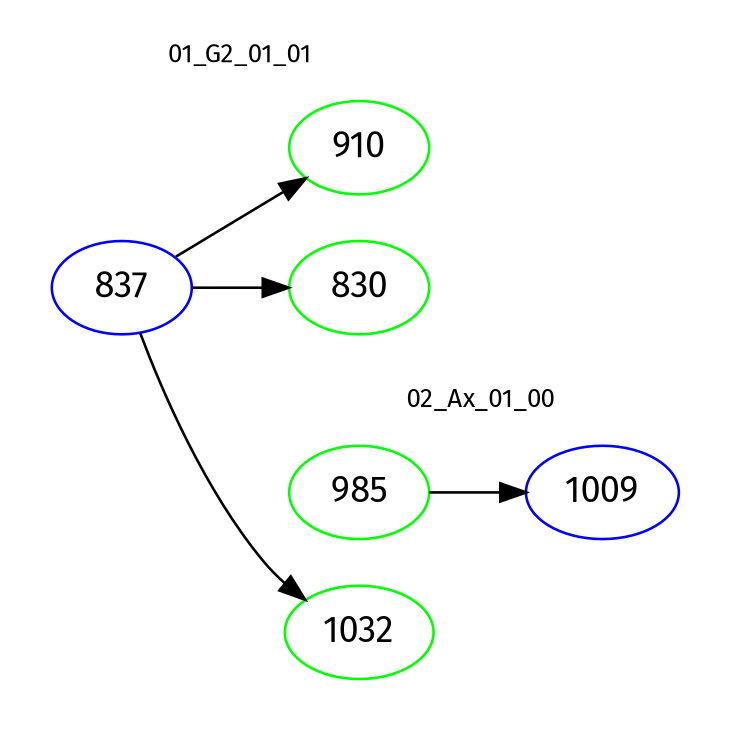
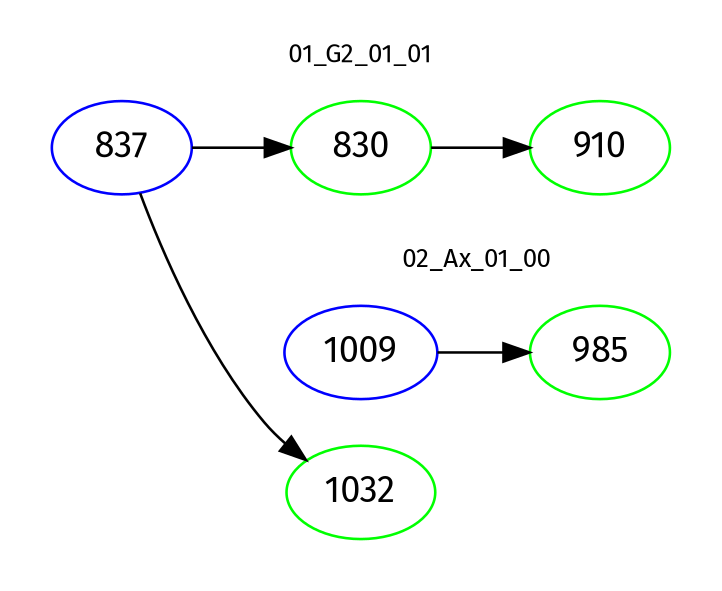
(229, 224) -> (467, 148)
(465, 492) -> (470, 352)
